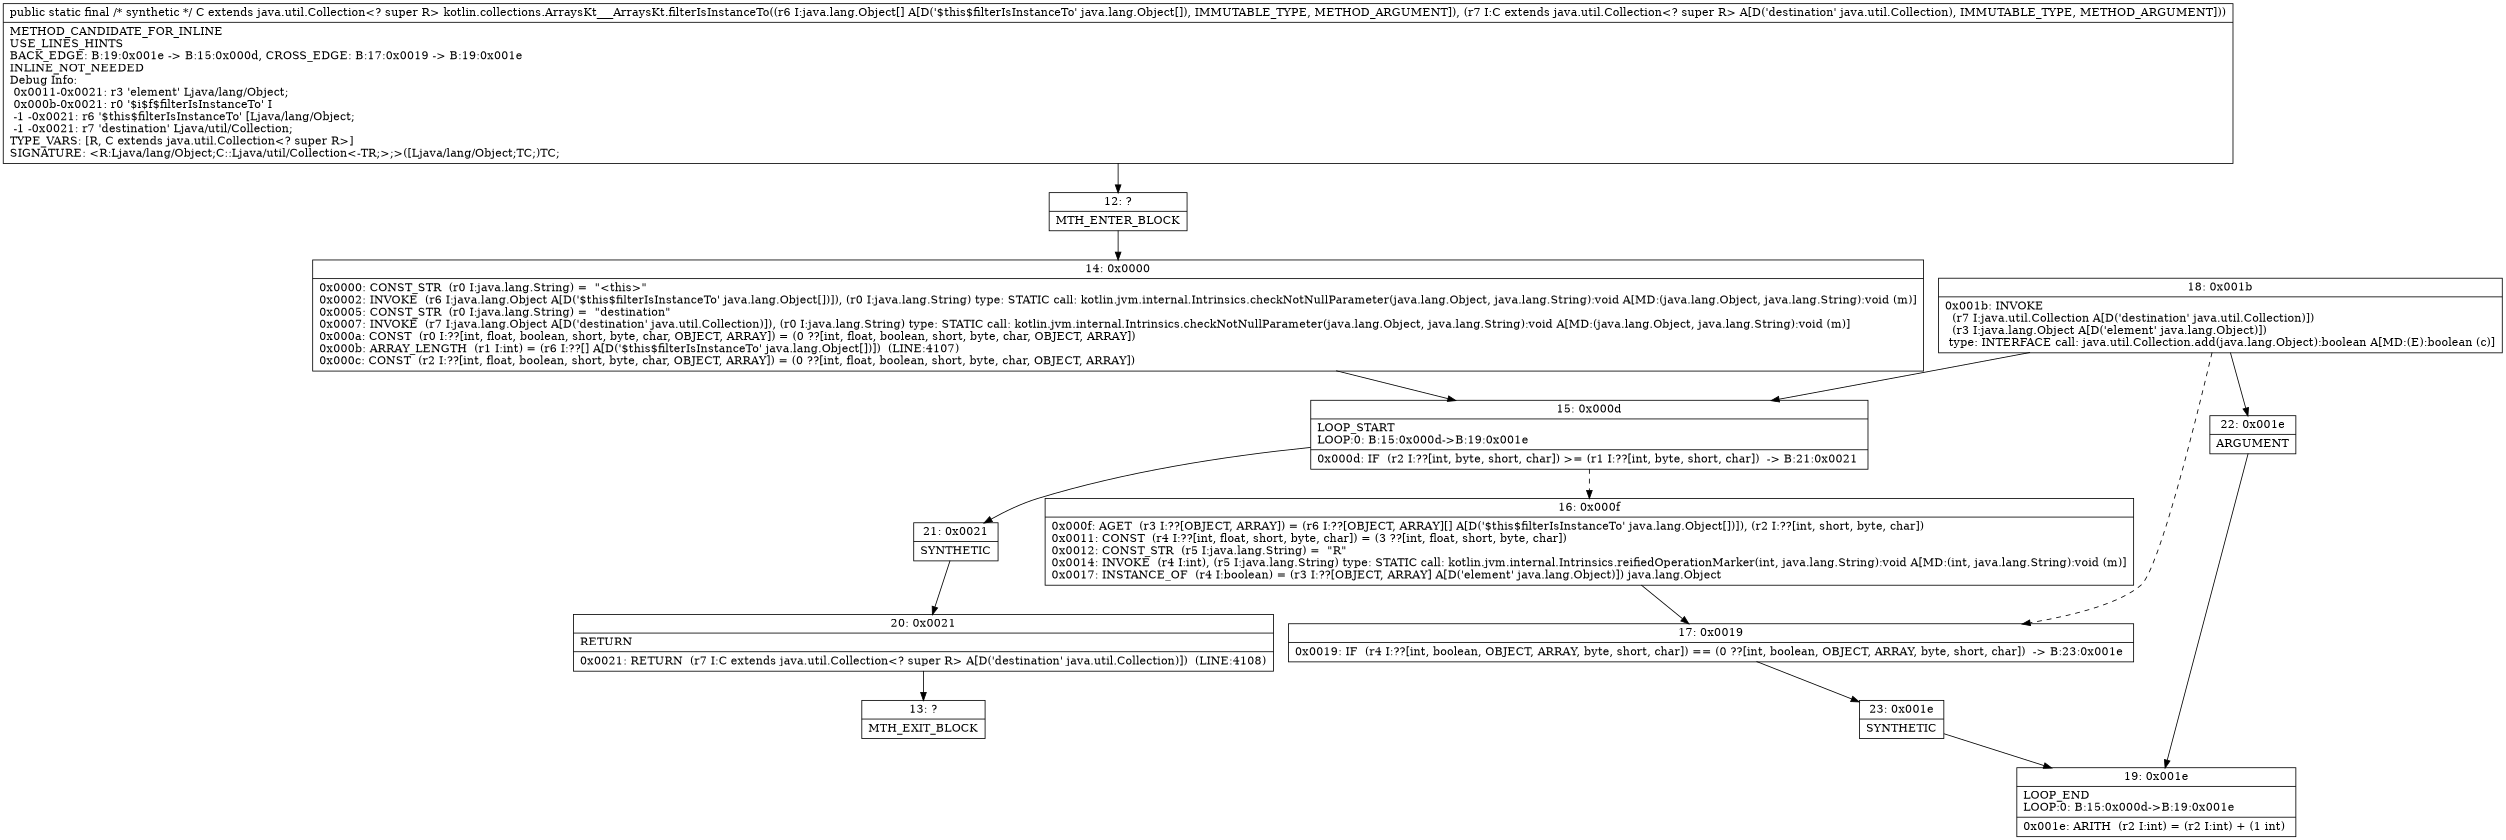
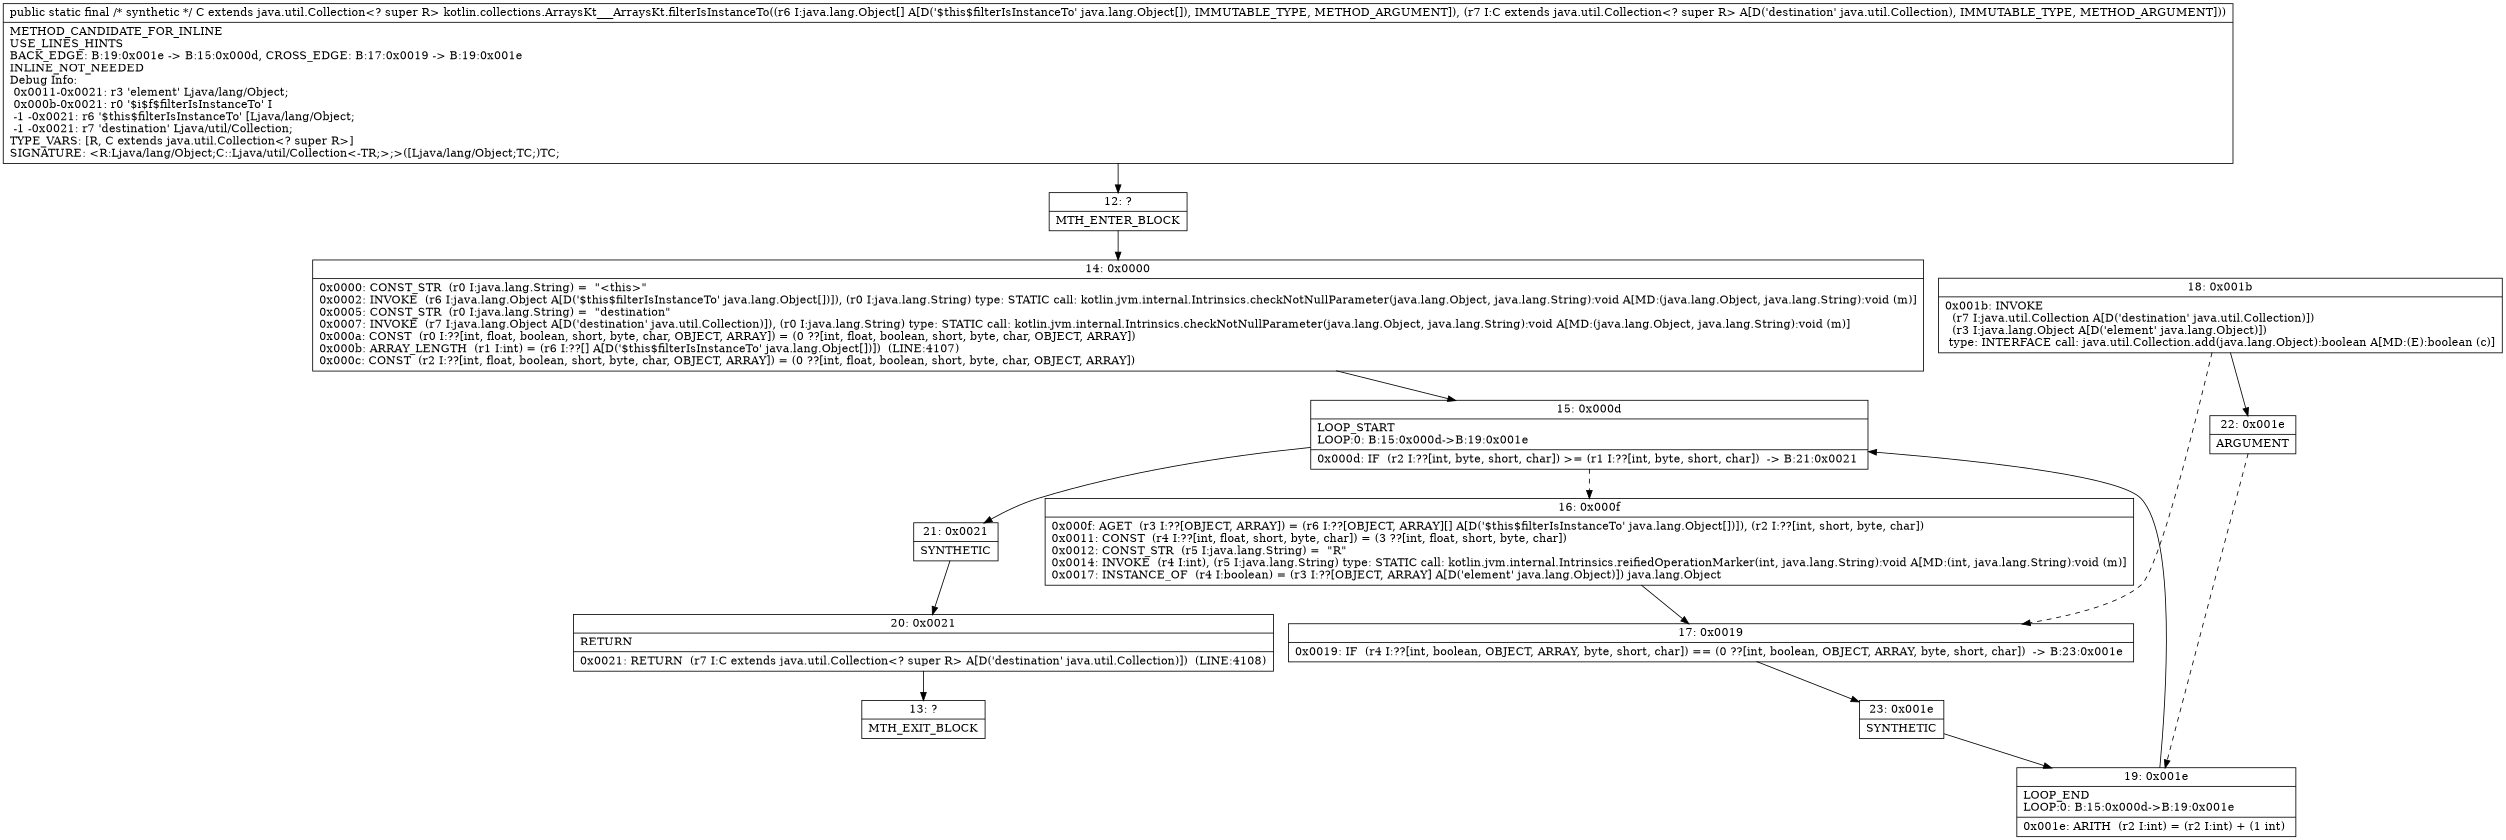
(1905, 376) -> (2142, 500)
(2208, 607) -> (2208, 607)
